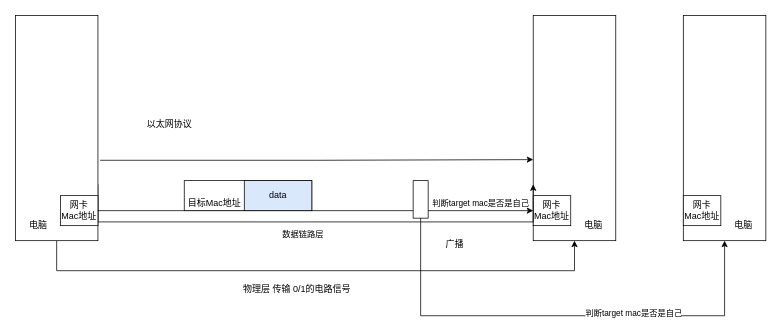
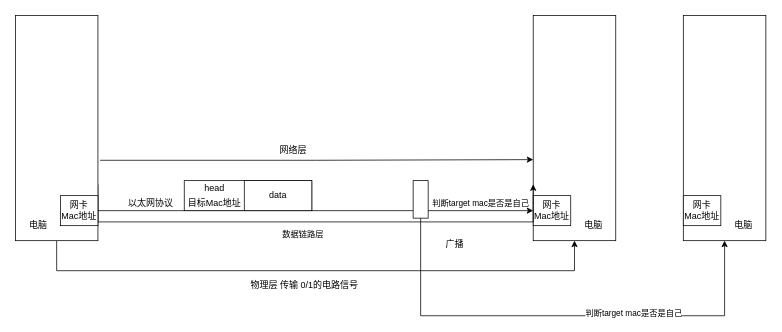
(169, 124) -> (150, 203)
none -> (293, 150)
none -> (214, 188)
(278, 195) -> (278, 195)
(297, 289) -> (304, 285)
